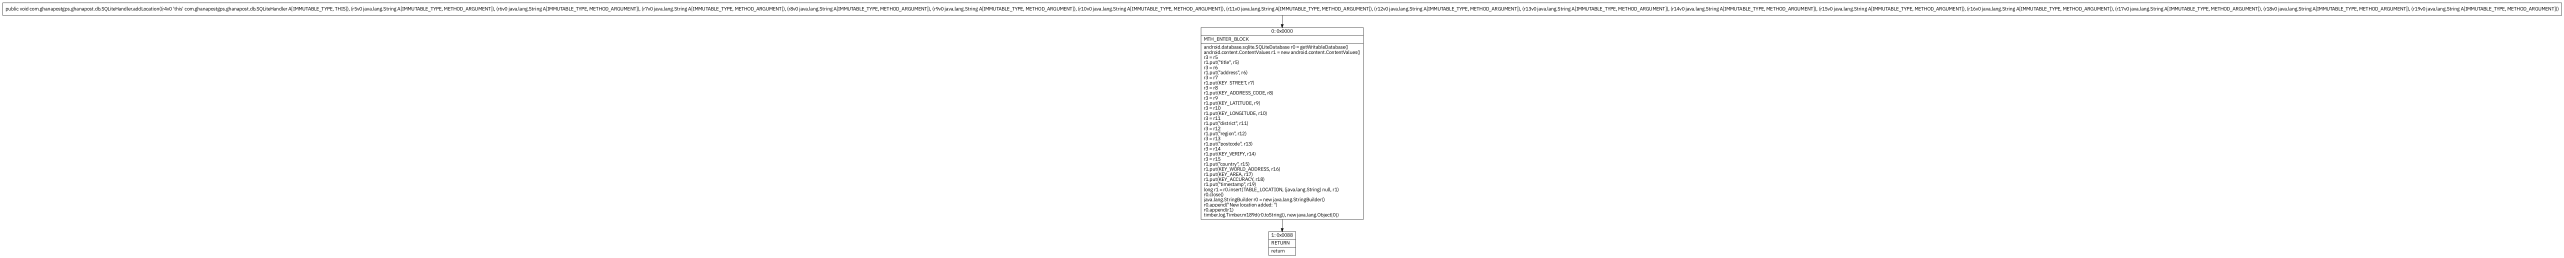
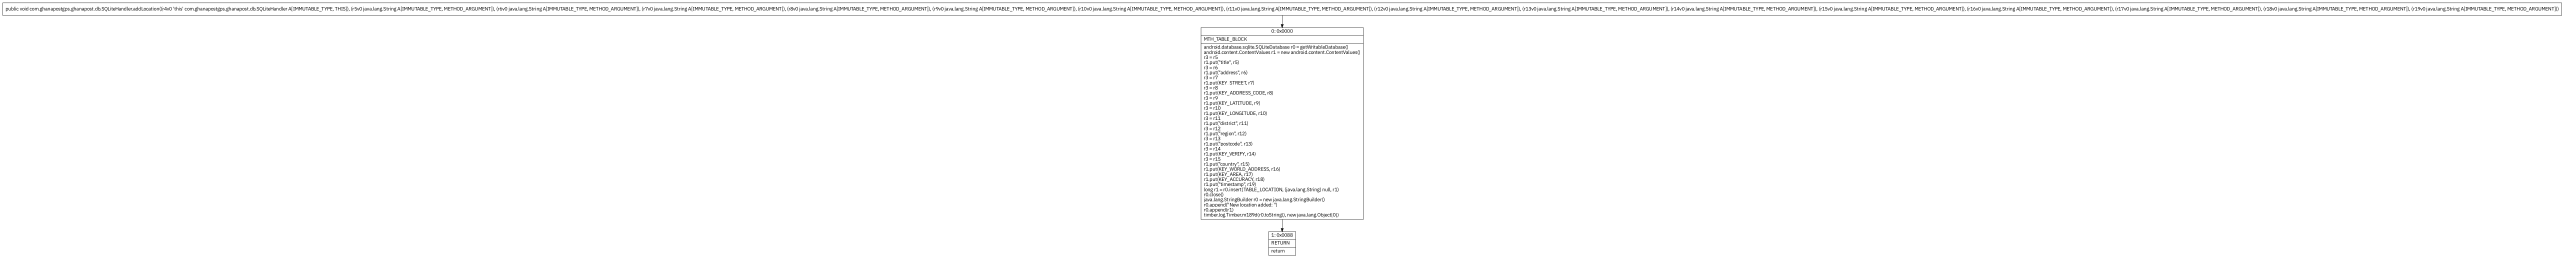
(1226, 39) -> (1225, 39)
